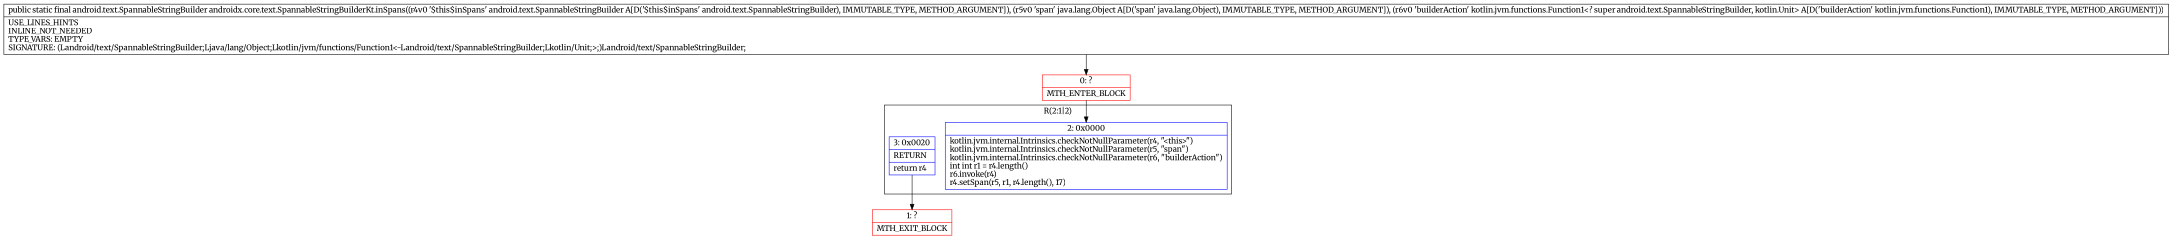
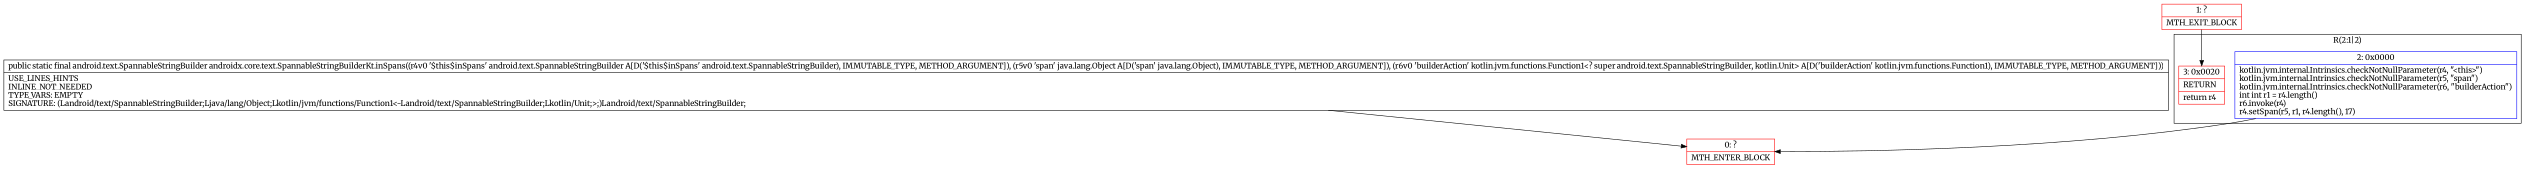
(1086, 109) -> (2019, 145)
(912, 156) -> (2202, 85)
(912, 190) -> (2202, 45)
